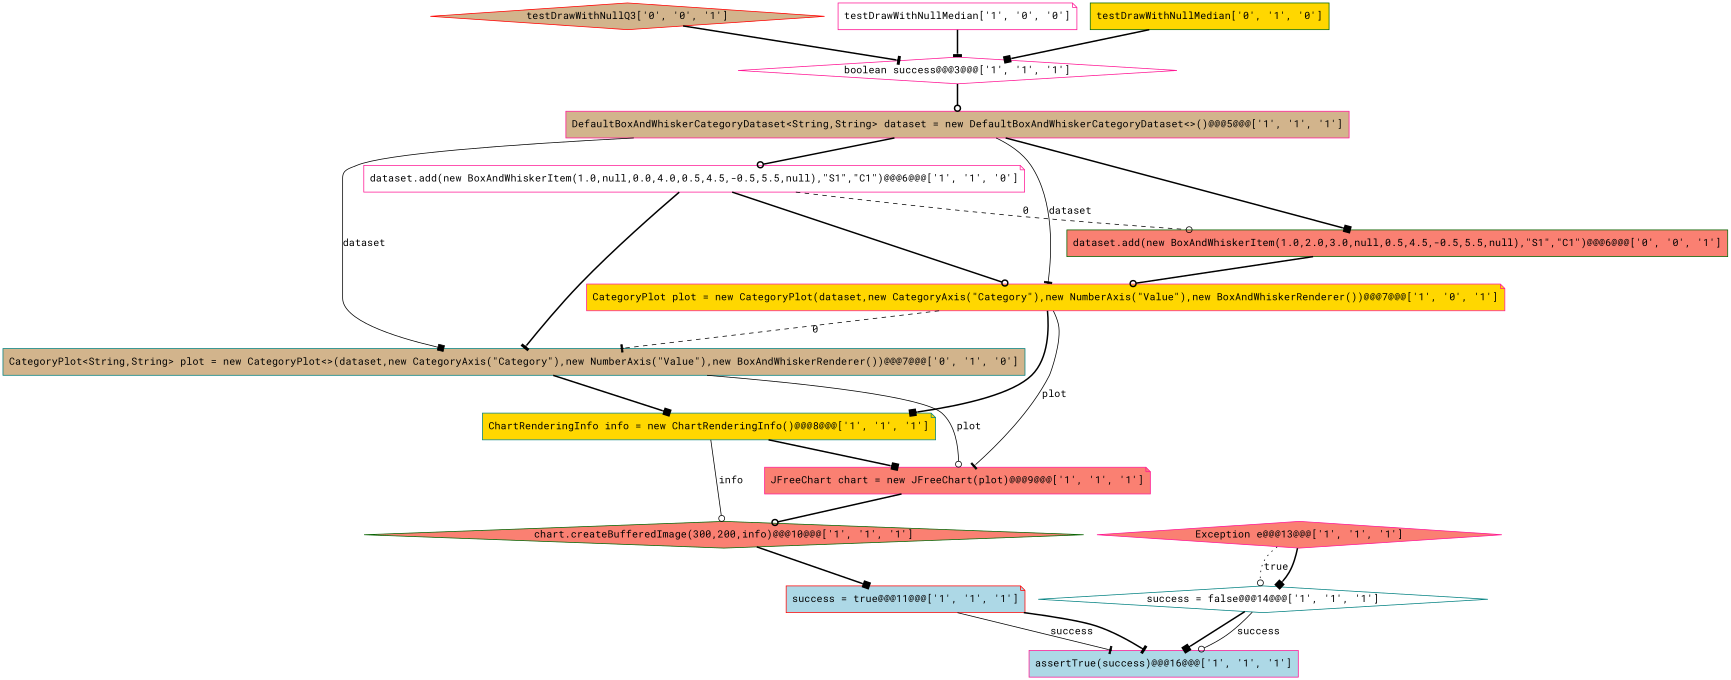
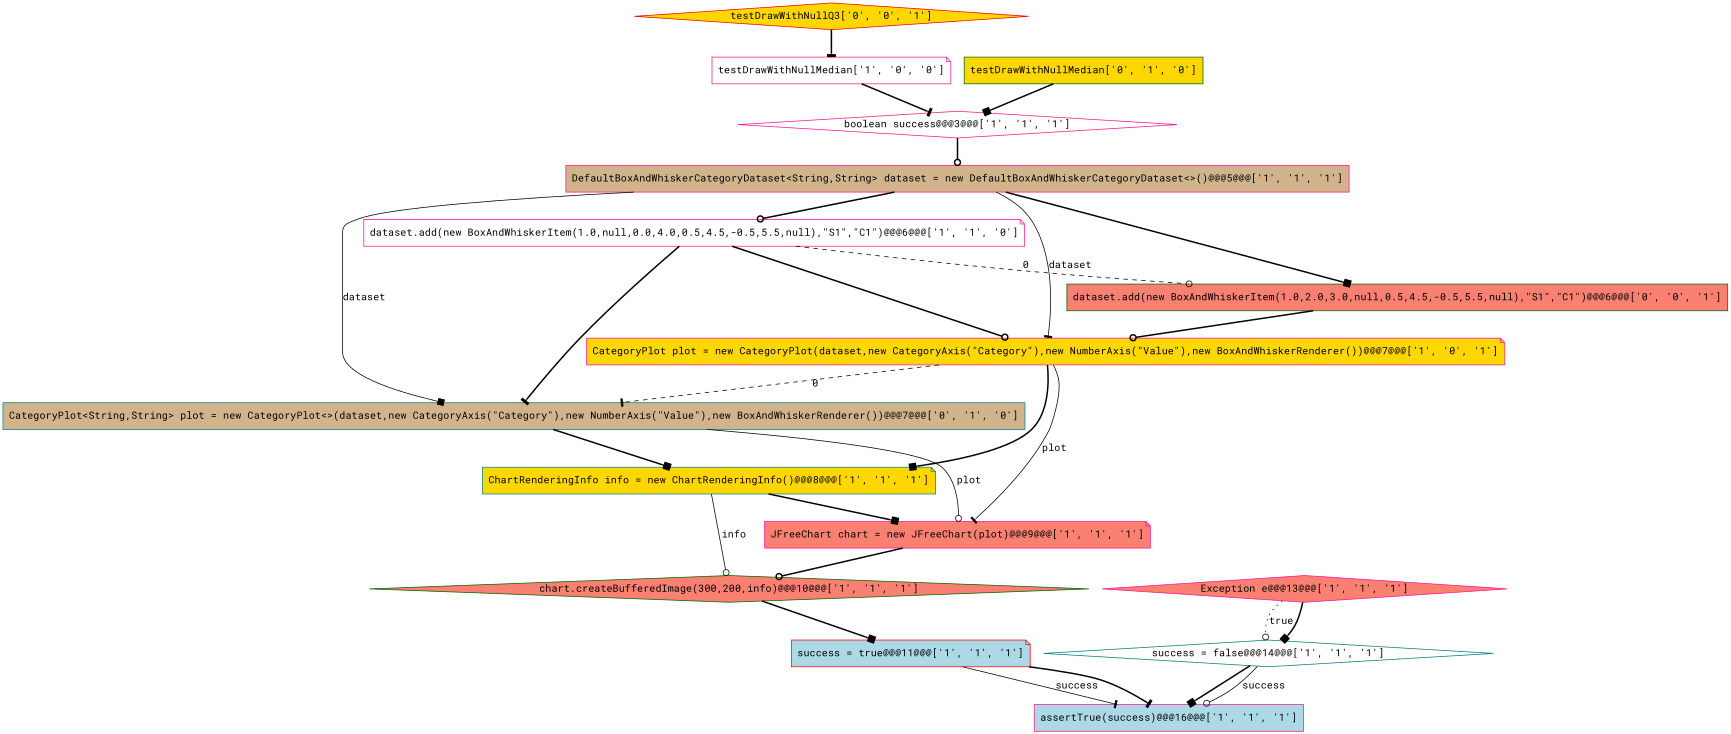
(627, 16) -> (831, 16)
(790, 43) -> (831, 42)
